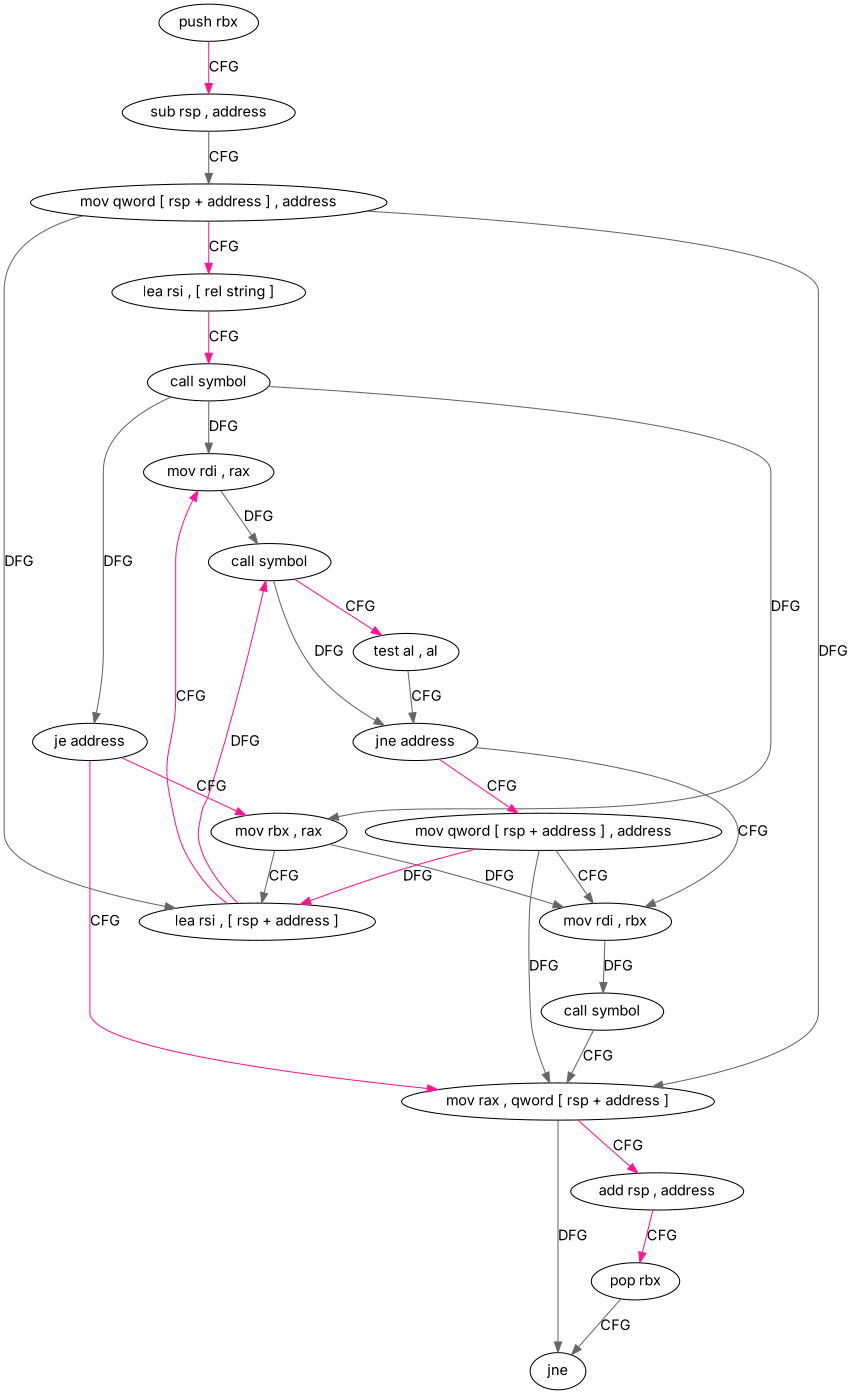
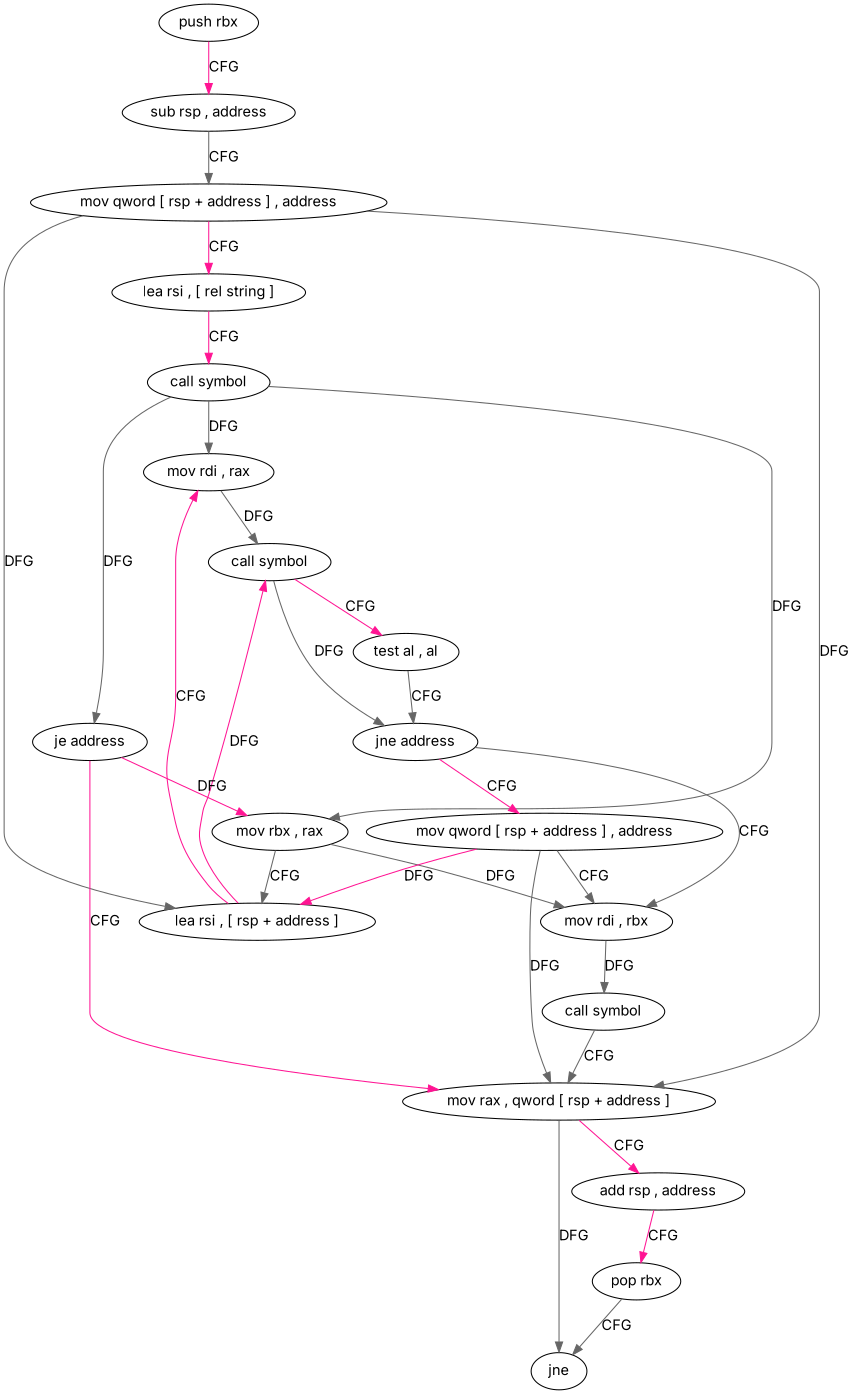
(212, 787) -> (212, 787)
